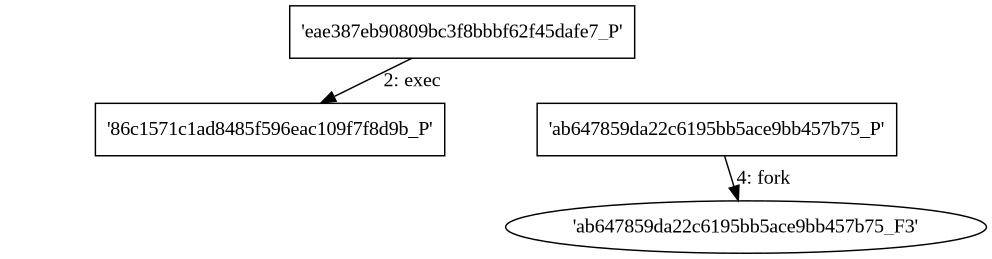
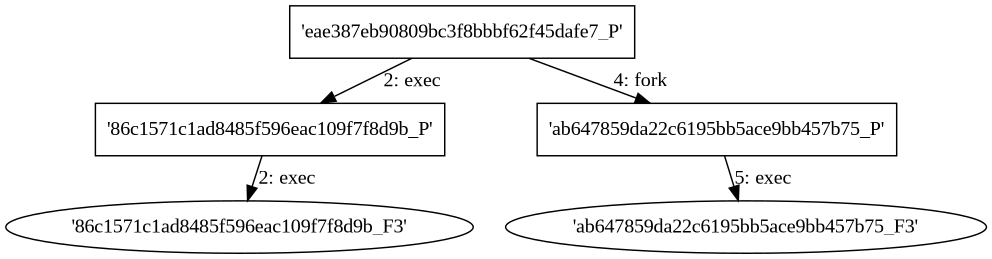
none -> (583, 78)
(763, 178) -> (763, 178)
none -> (239, 227)
